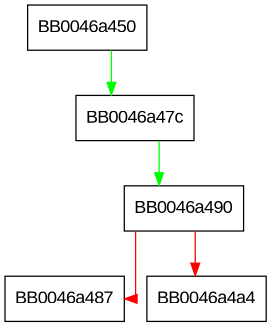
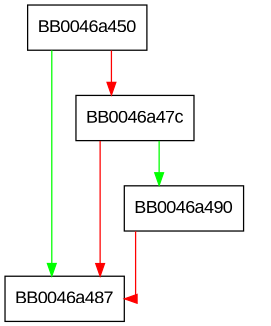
(111, 66) -> (111, 66)
none -> (52, 157)
none -> (100, 202)
(207, 299) -> none
